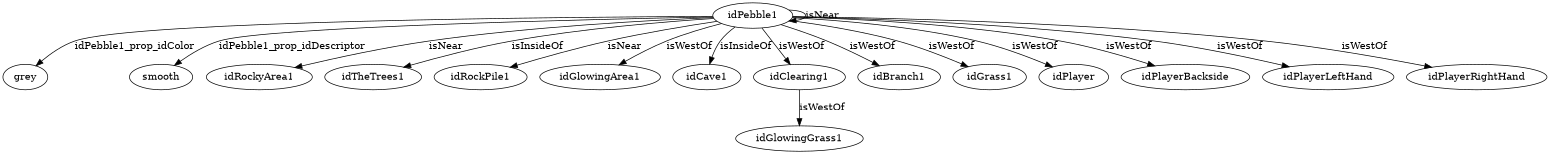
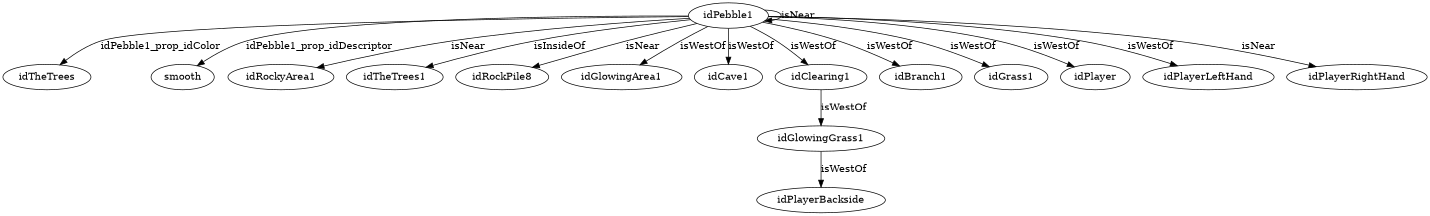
(972, 29) -> (821, 166)
(746, 46) -> (751, 46)
(1364, 46) -> (1259, 46)
(25, 77) -> (47, 77)
(481, 77) -> (502, 77)
